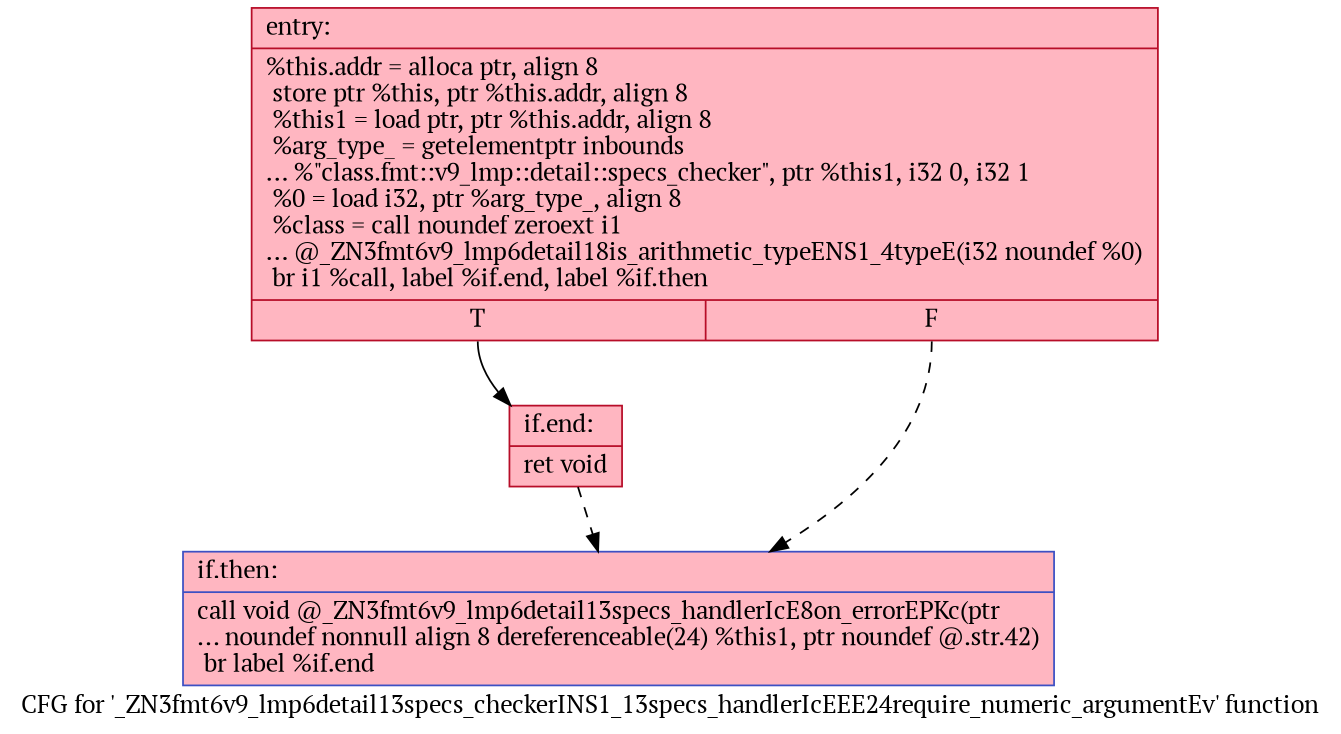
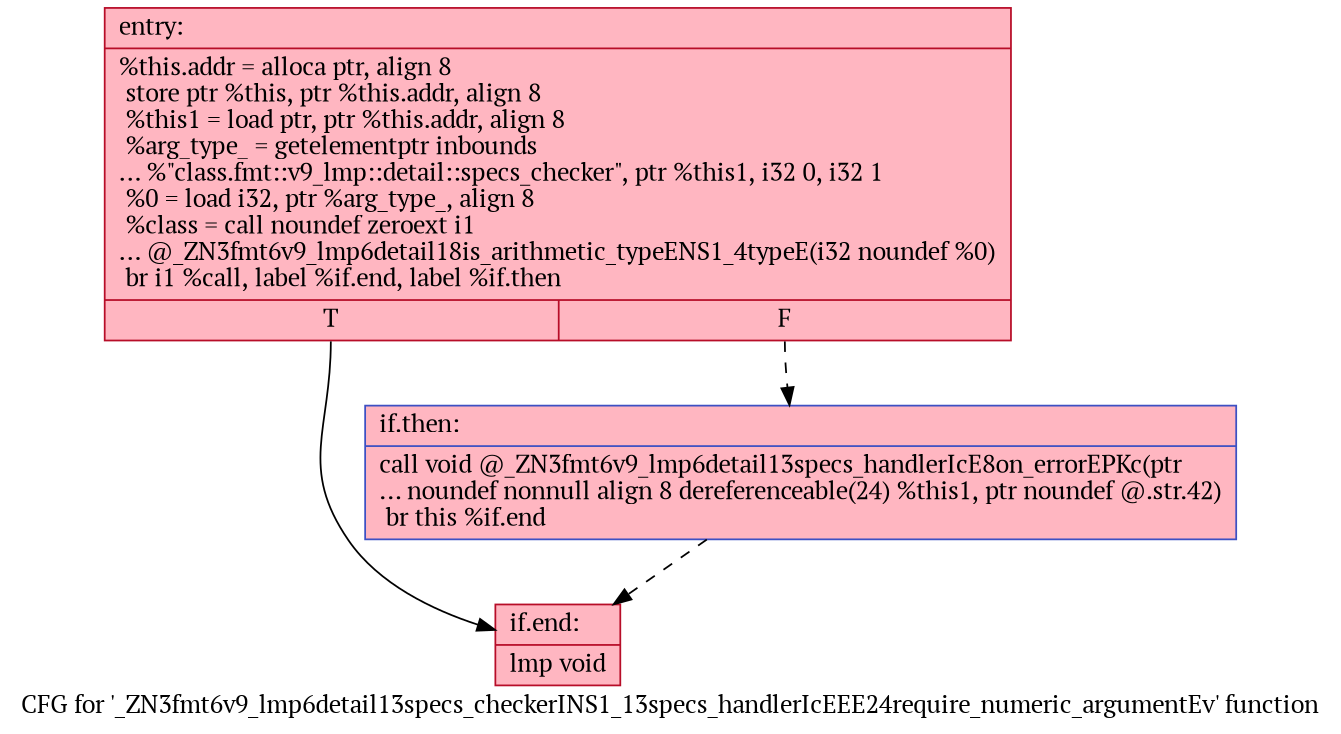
(566, 465) -> (558, 664)
(585, 511) -> (668, 567)
(286, 664) -> (463, 518)
